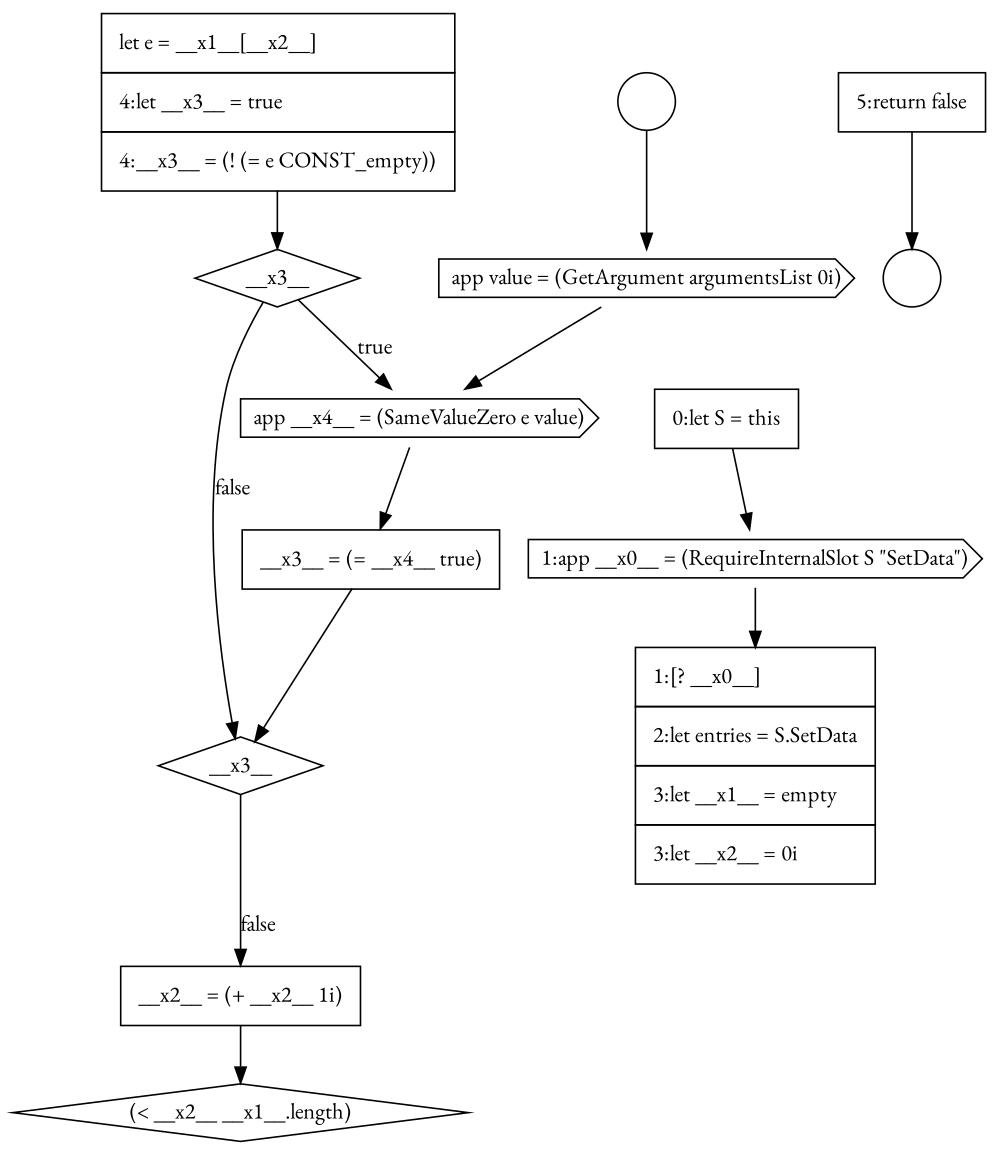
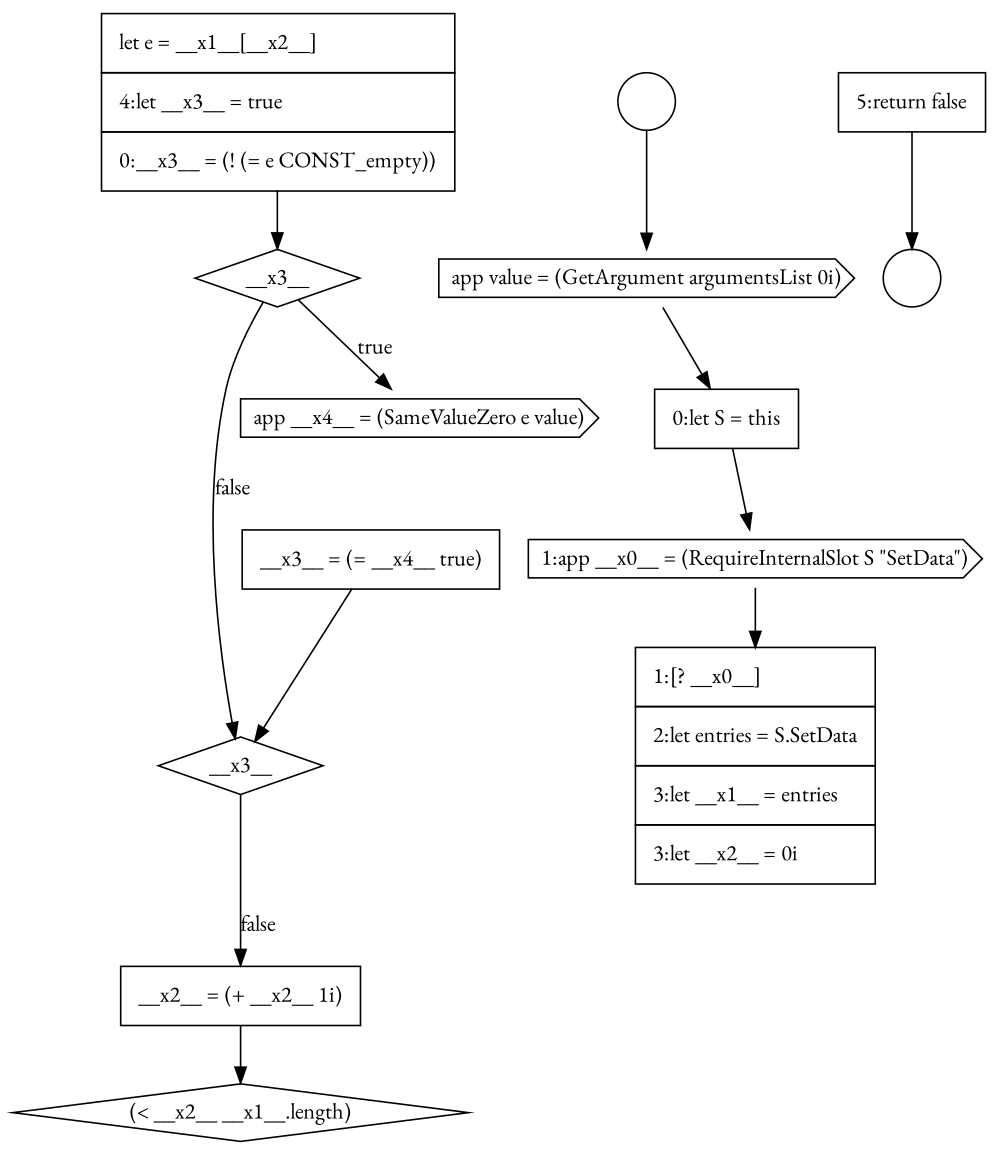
(278, 161) -> (278, 161)
(540, 344) -> (682, 341)
(398, 480) -> none
(745, 795) -> (746, 795)
